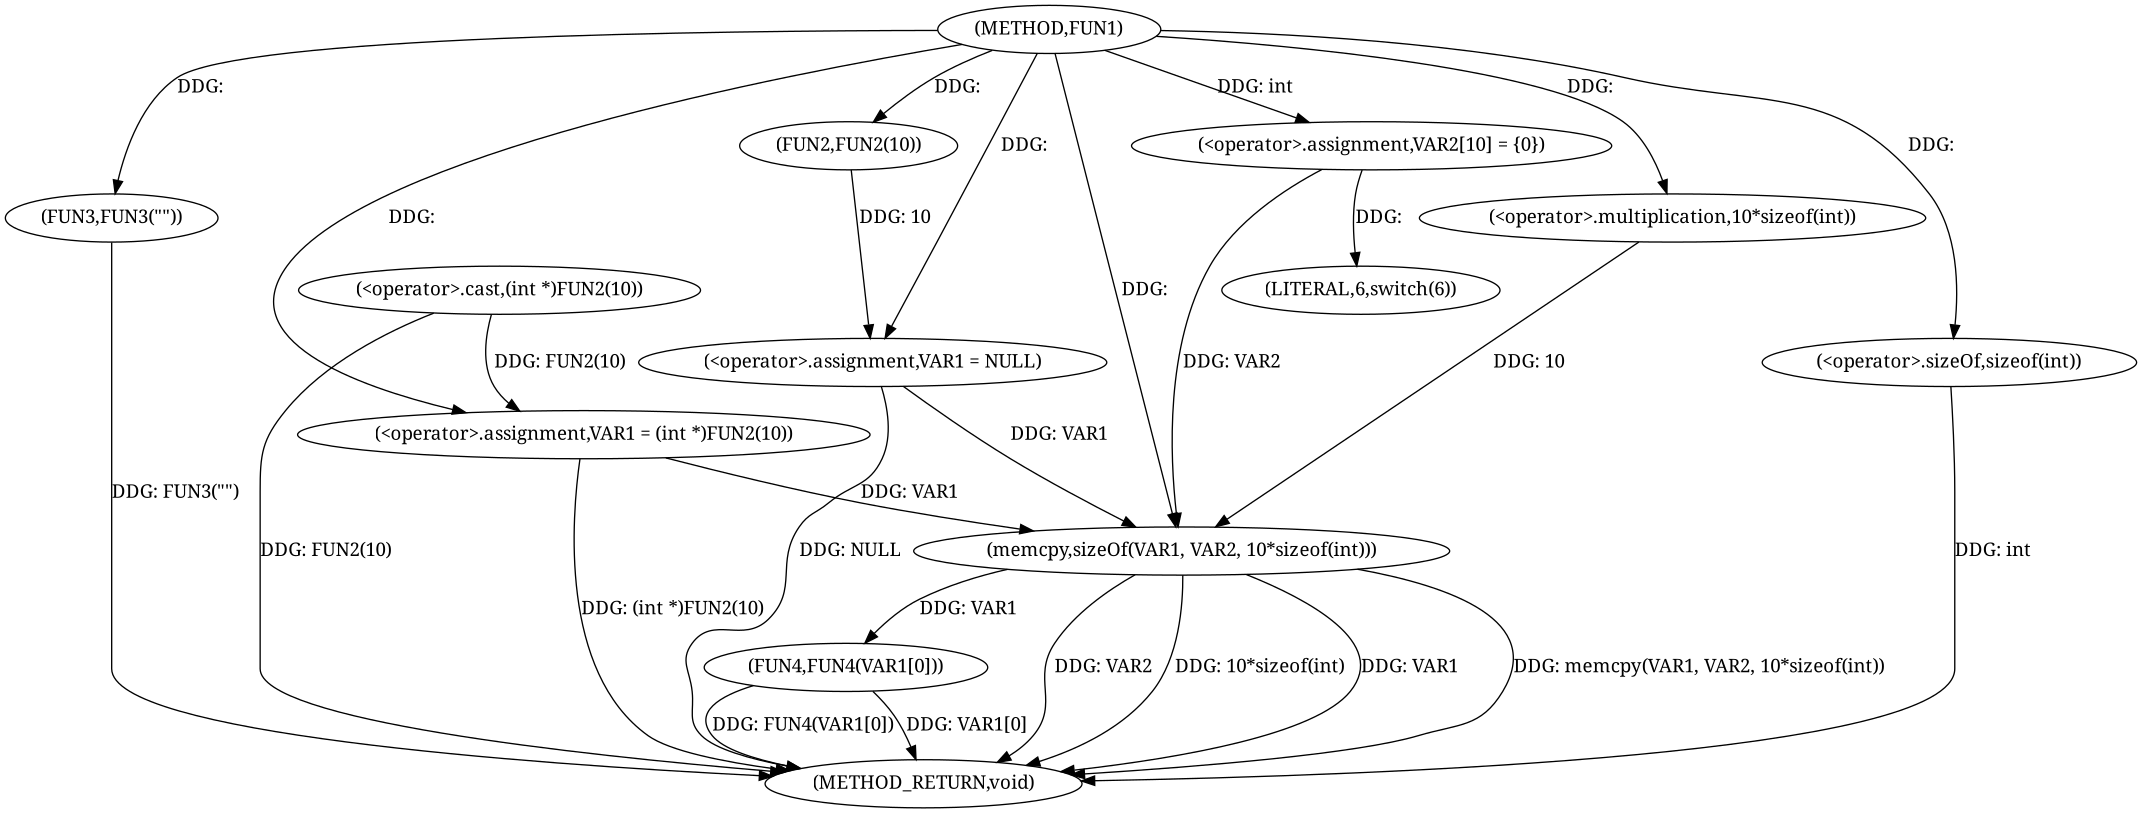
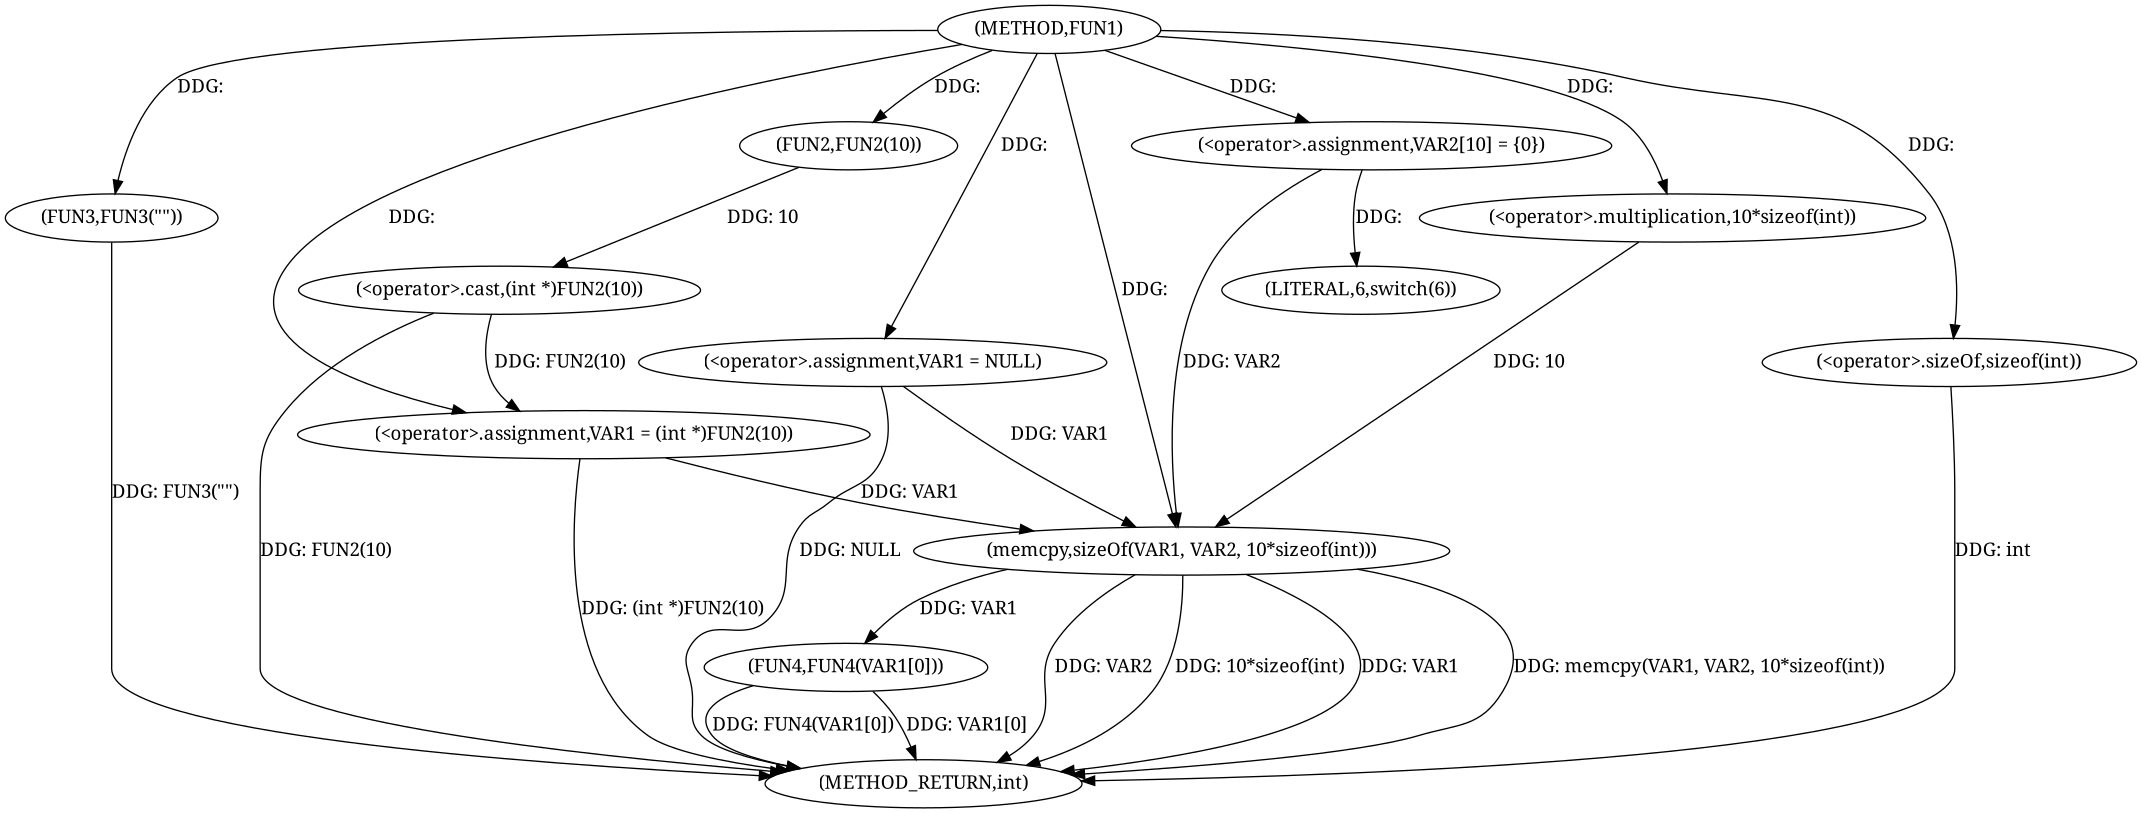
(1256, 88) -> (1256, 88)
(860, 247) -> (683, 215)
(924, 784) -> (924, 784)
